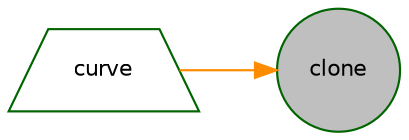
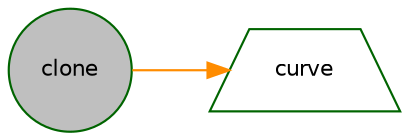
(217, 70) -> (170, 70)
